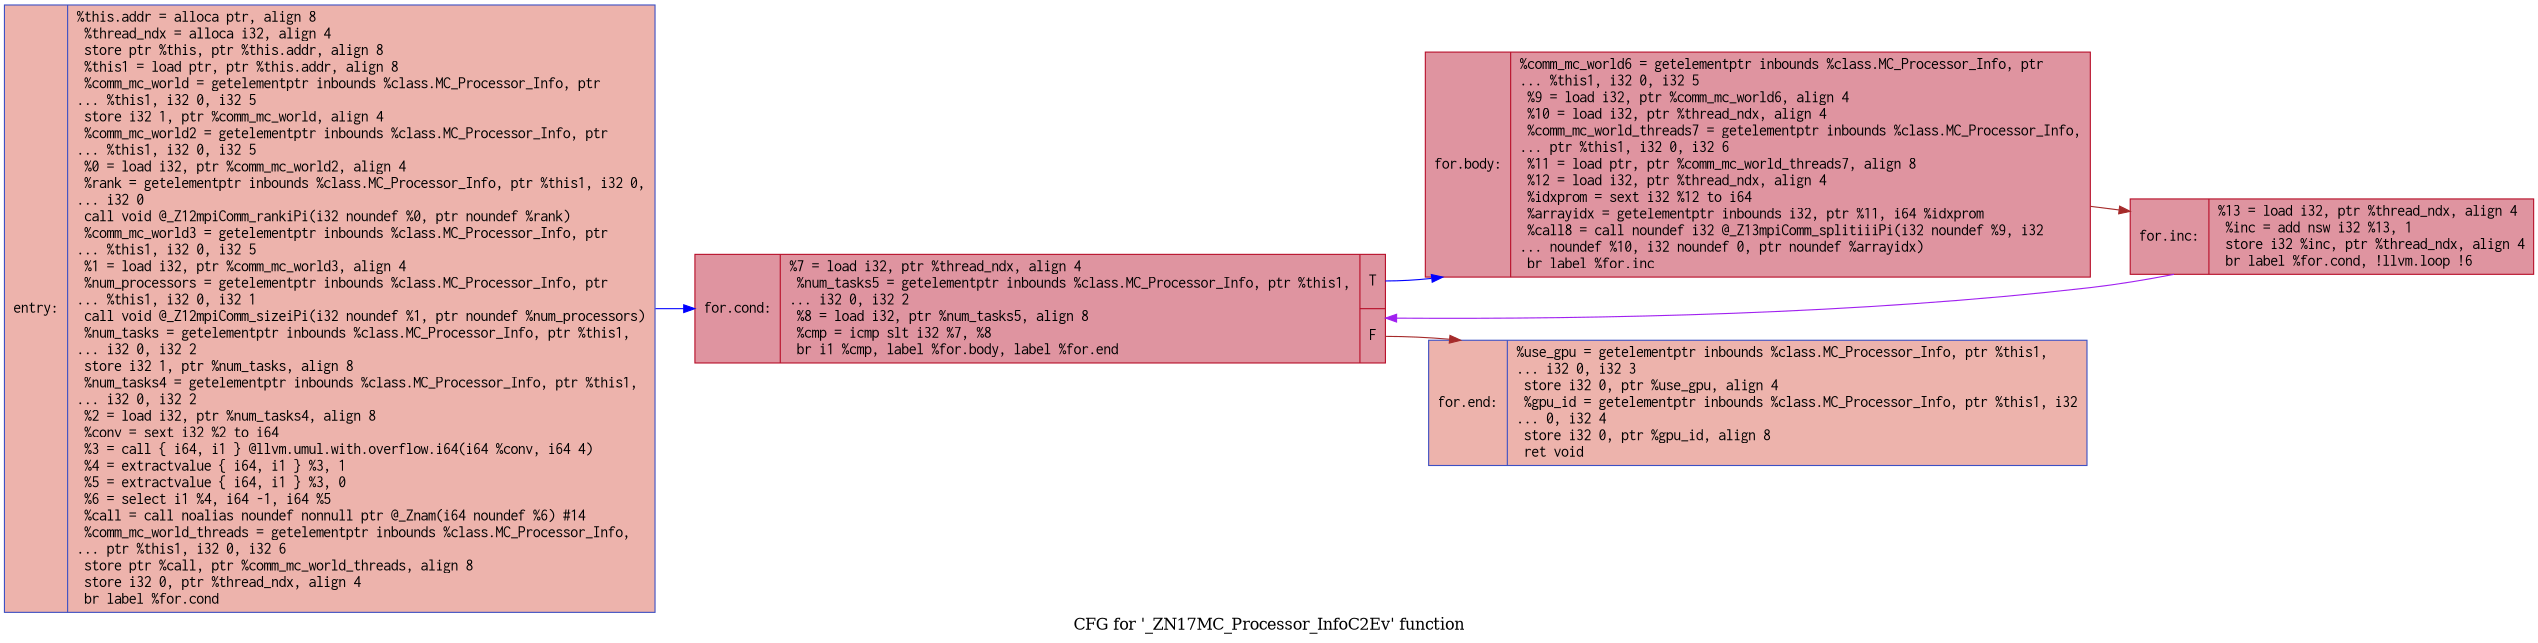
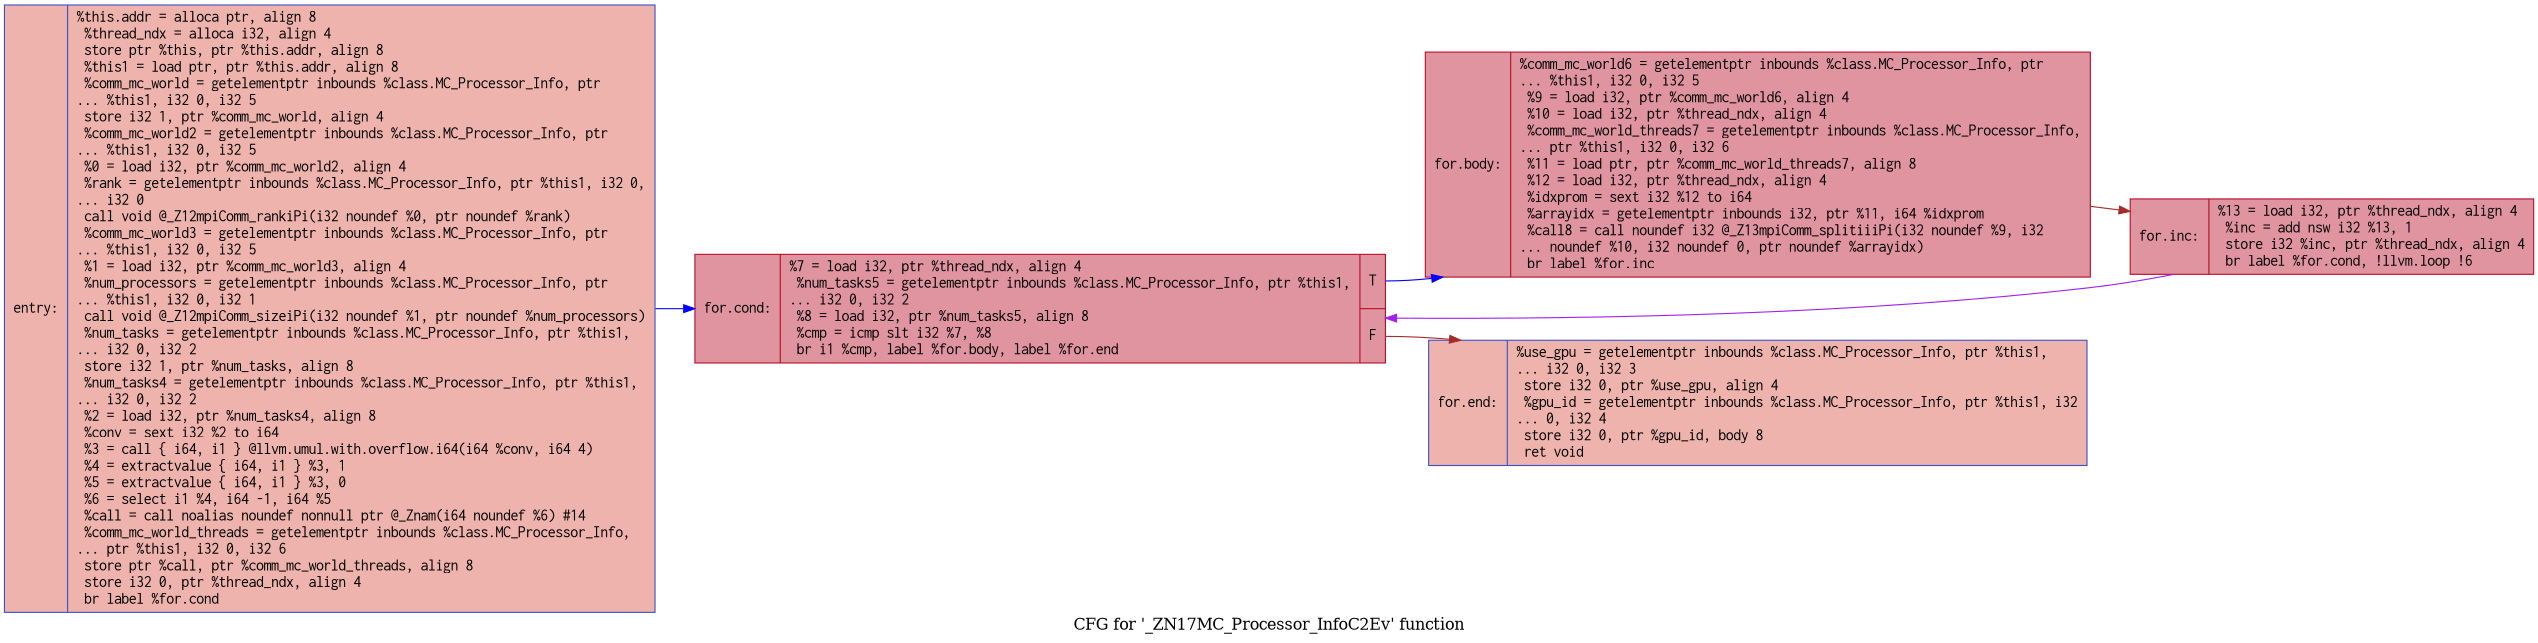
(1644, 436) -> (1640, 436)
